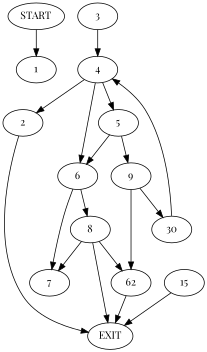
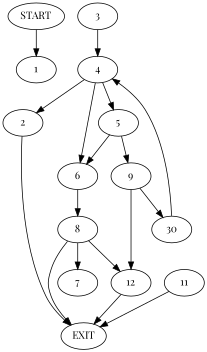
(61, 225) -> none
(131, 283) -> (131, 283)
(184, 283) -> (184, 283)
